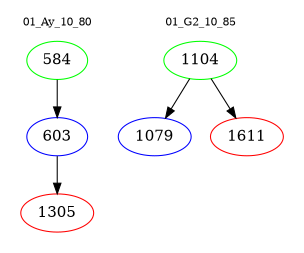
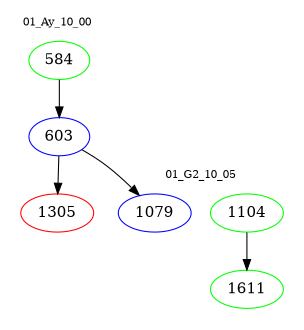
(57, 23) -> (57, 23)
(201, 23) -> (201, 175)
(180, 94) -> (118, 175)
(247, 137) -> (247, 289)
